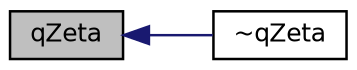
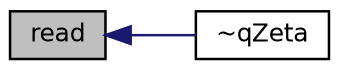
(67, 35) -> (58, 35)
